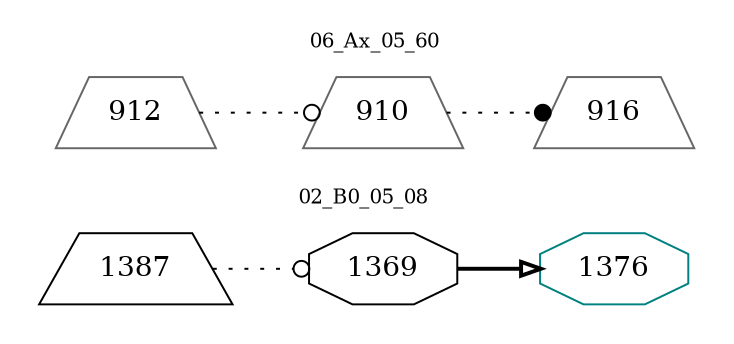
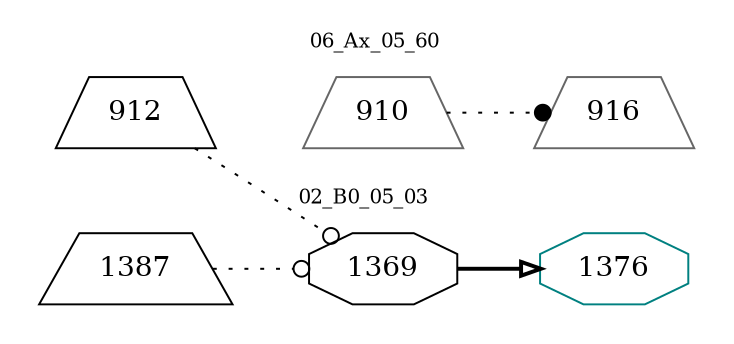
(136, 113) -> (136, 113)
(251, 113) -> (266, 194)
(364, 199) -> (364, 199)
